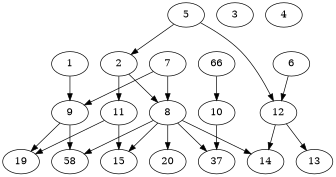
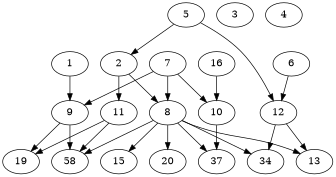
(217, 64) -> (217, 64)
none -> (190, 86)
(119, 133) -> (97, 135)
none -> (238, 137)
(266, 162) -> (266, 162)
